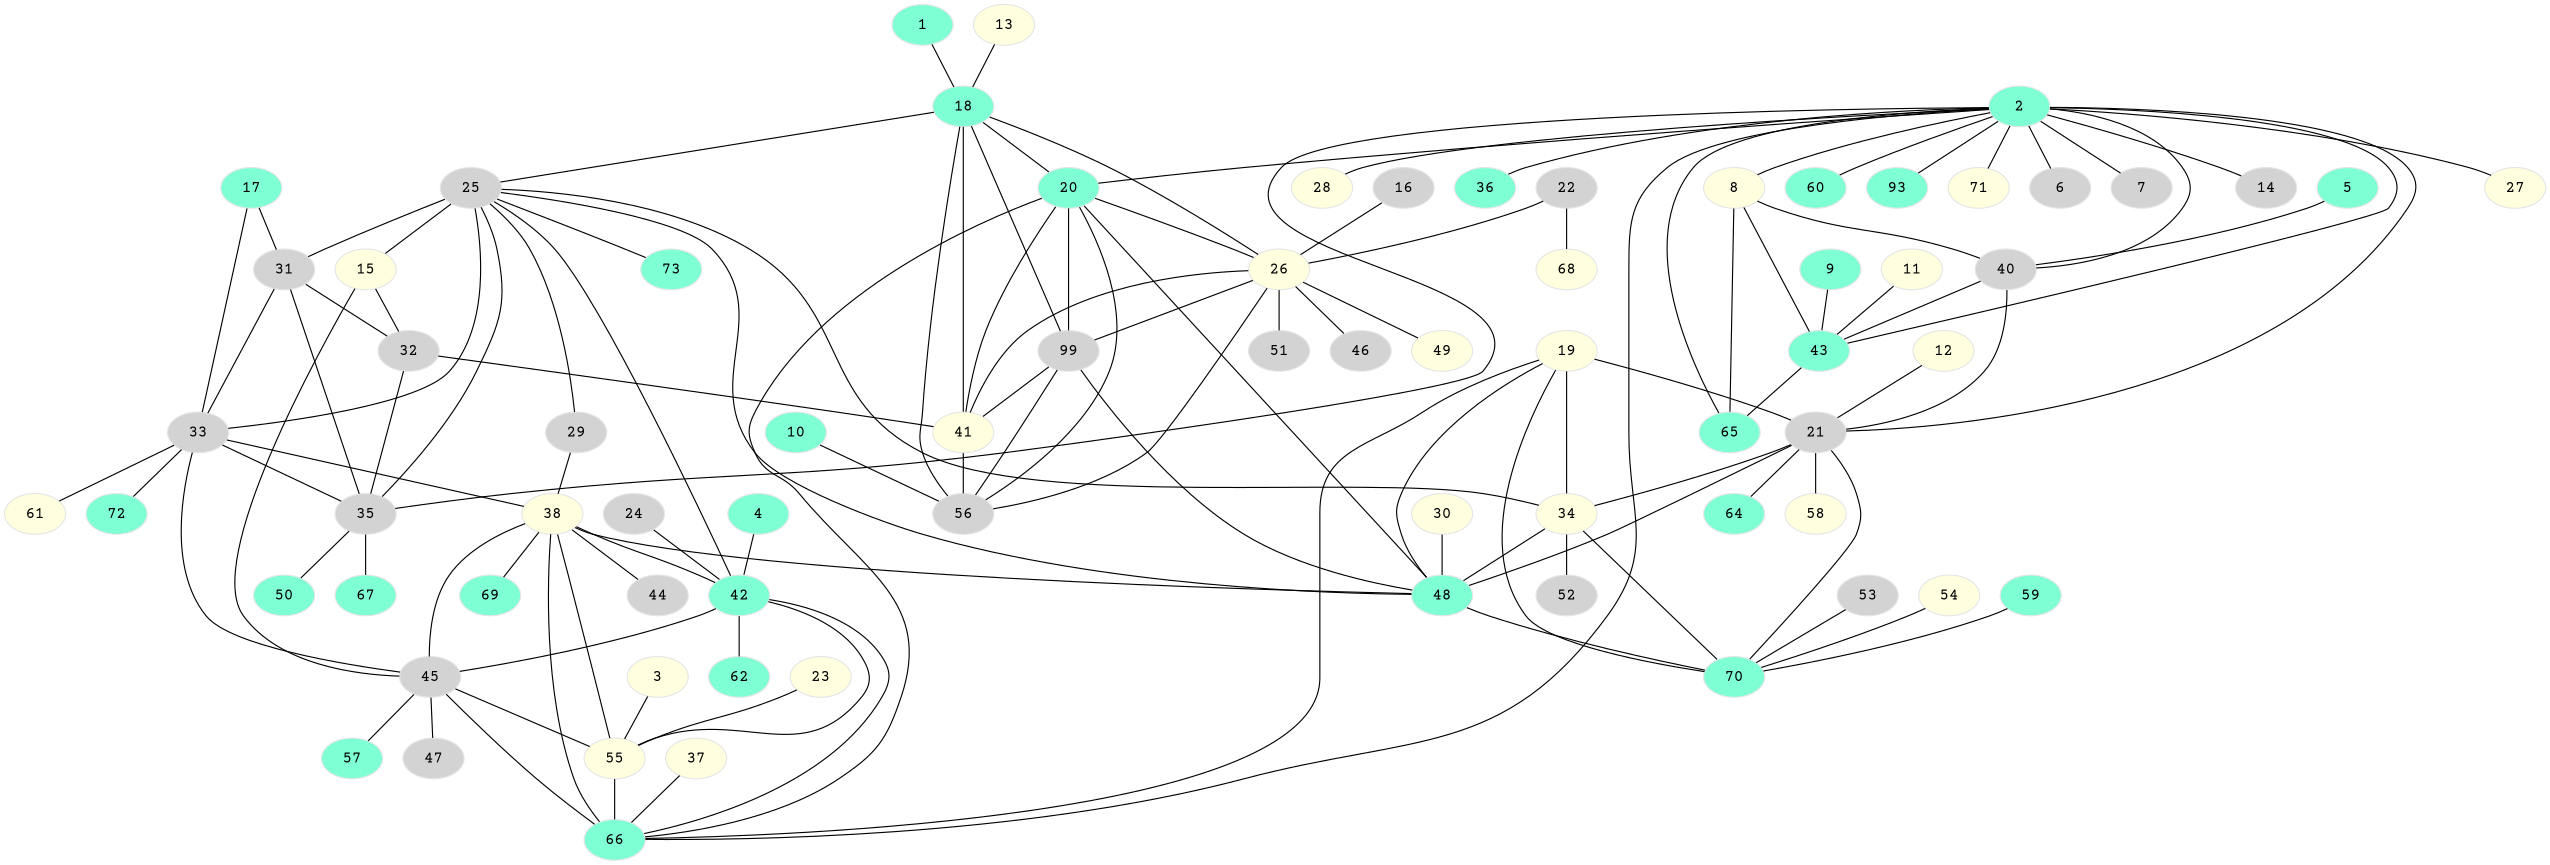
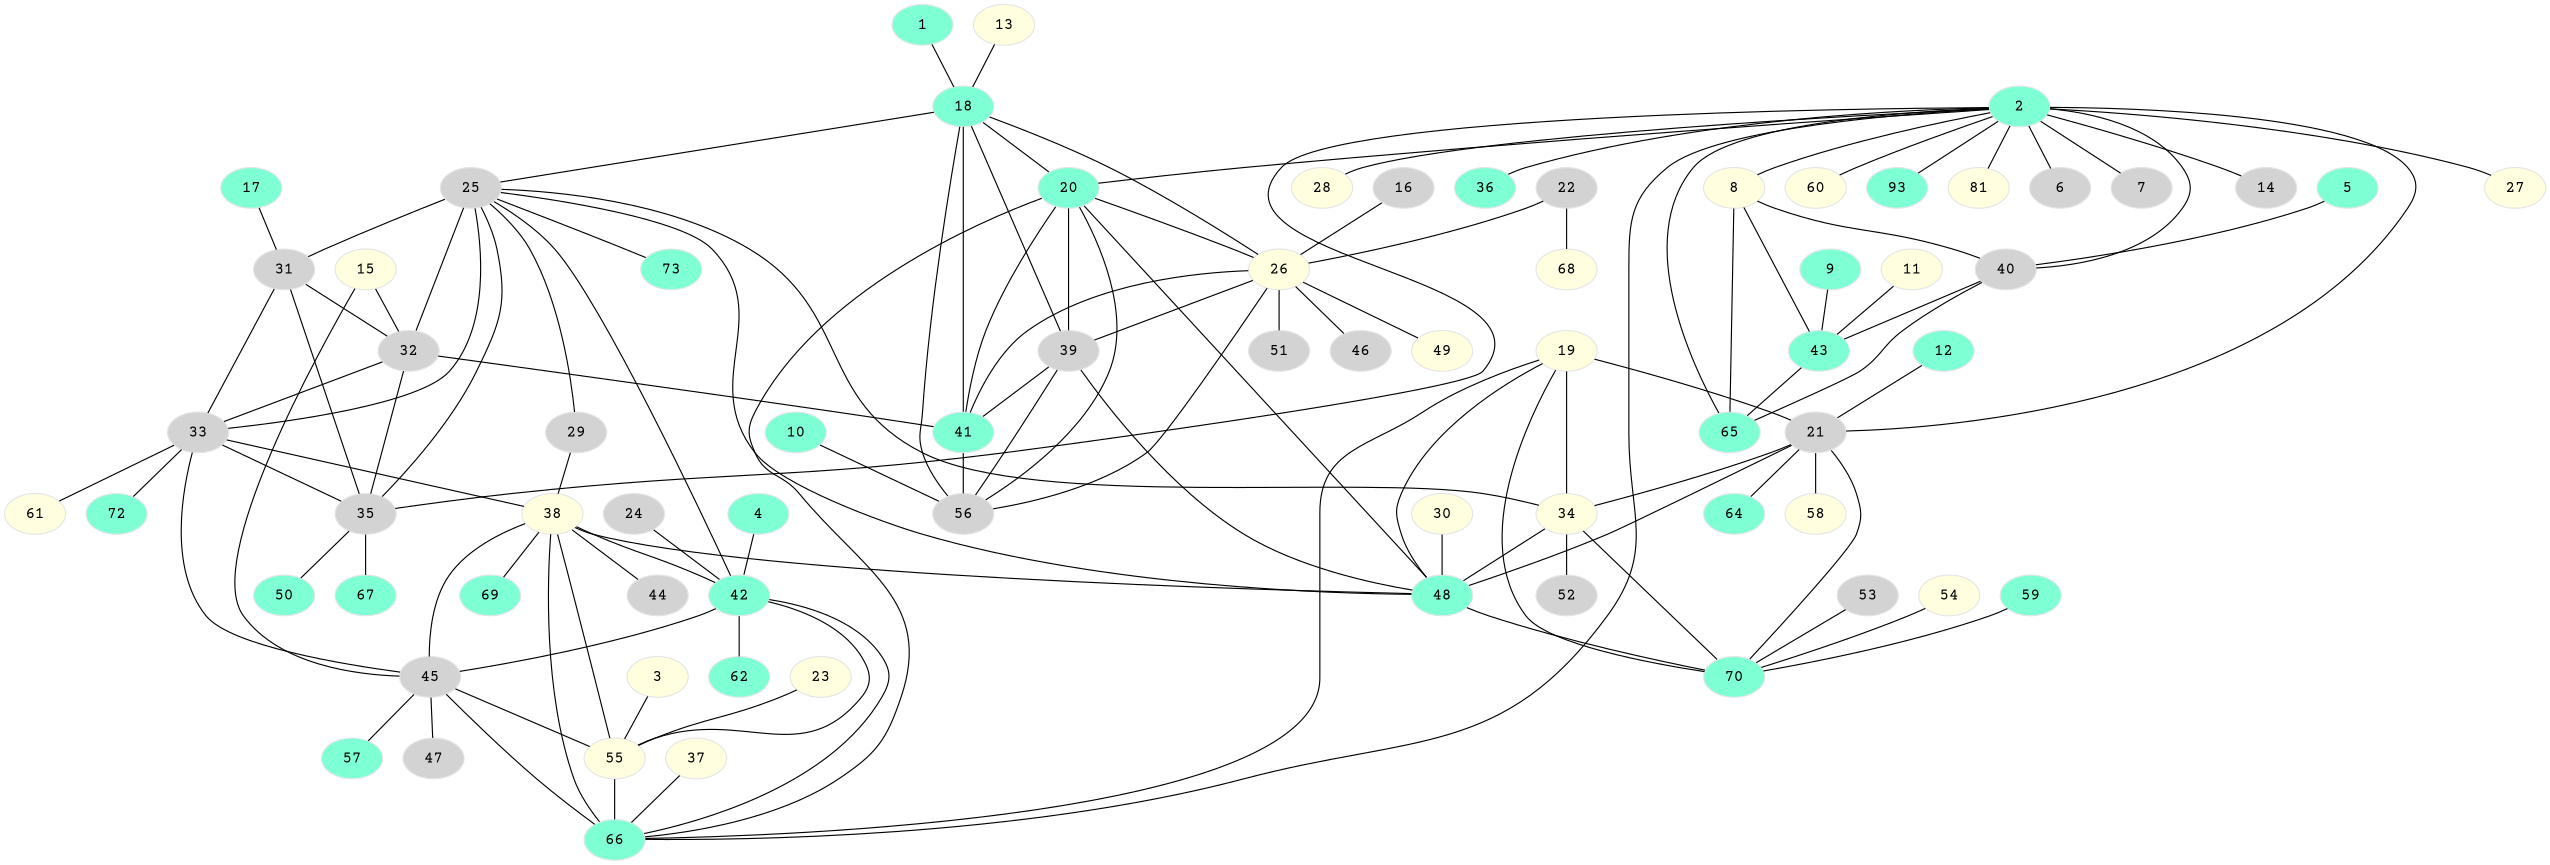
(1816, 188) -> (1816, 188)
(1979, 188) -> (1979, 188)
(418, 229) -> (440, 269)
(2310, 232) -> none
(225, 310) -> (311, 389)
(1069, 351) -> (1069, 351)
(1944, 351) -> (1944, 351)
(1959, 393) -> (1874, 360)
(963, 432) -> (963, 432)
